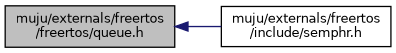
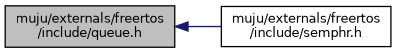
(90, 27) -> (90, 27)
